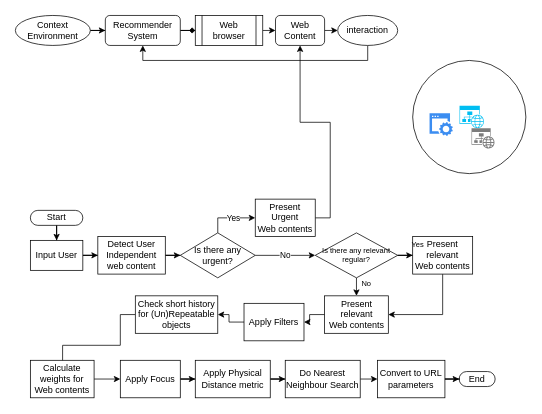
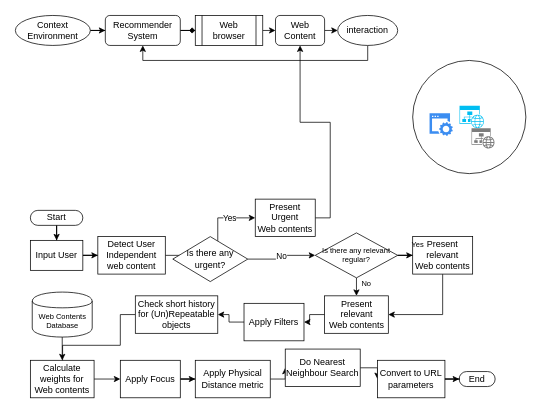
(218, 255) -> (210, 259)
none -> (62, 315)
none -> (62, 340)
(323, 379) -> (323, 368)
